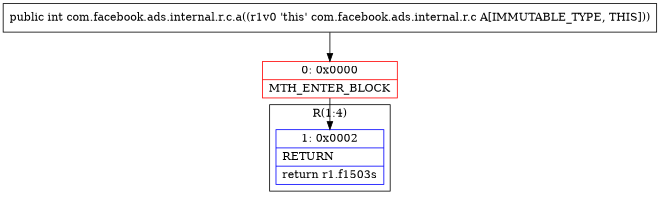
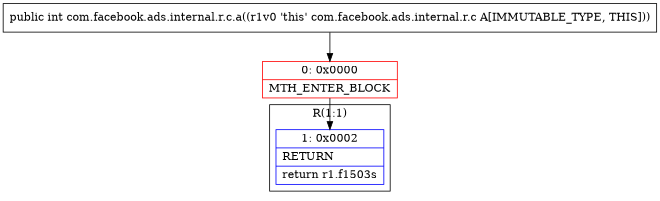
(330, 114) -> (330, 114)
